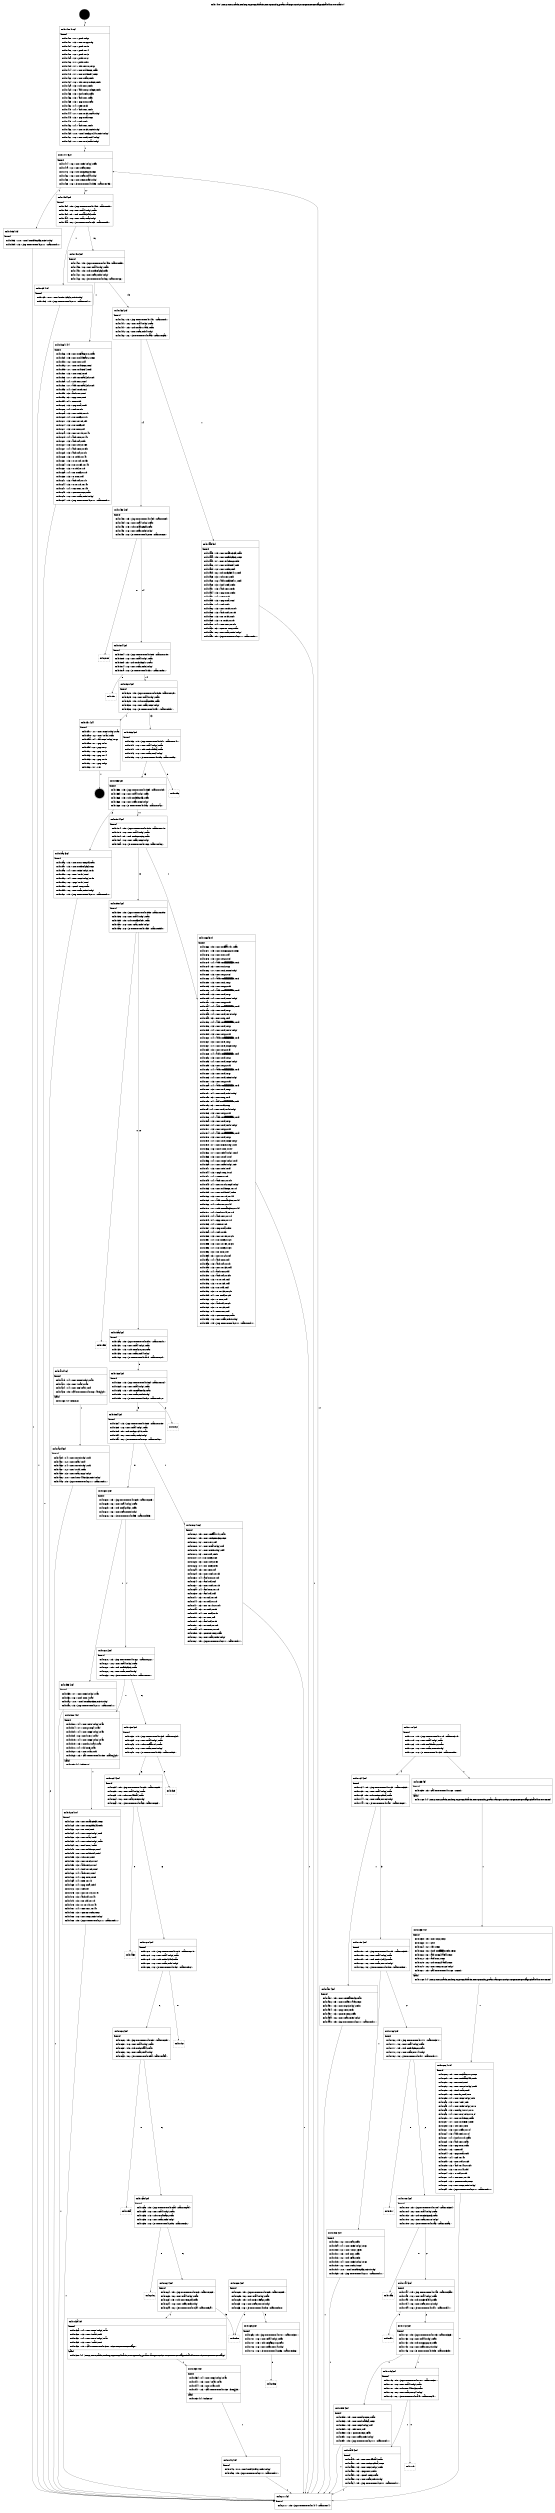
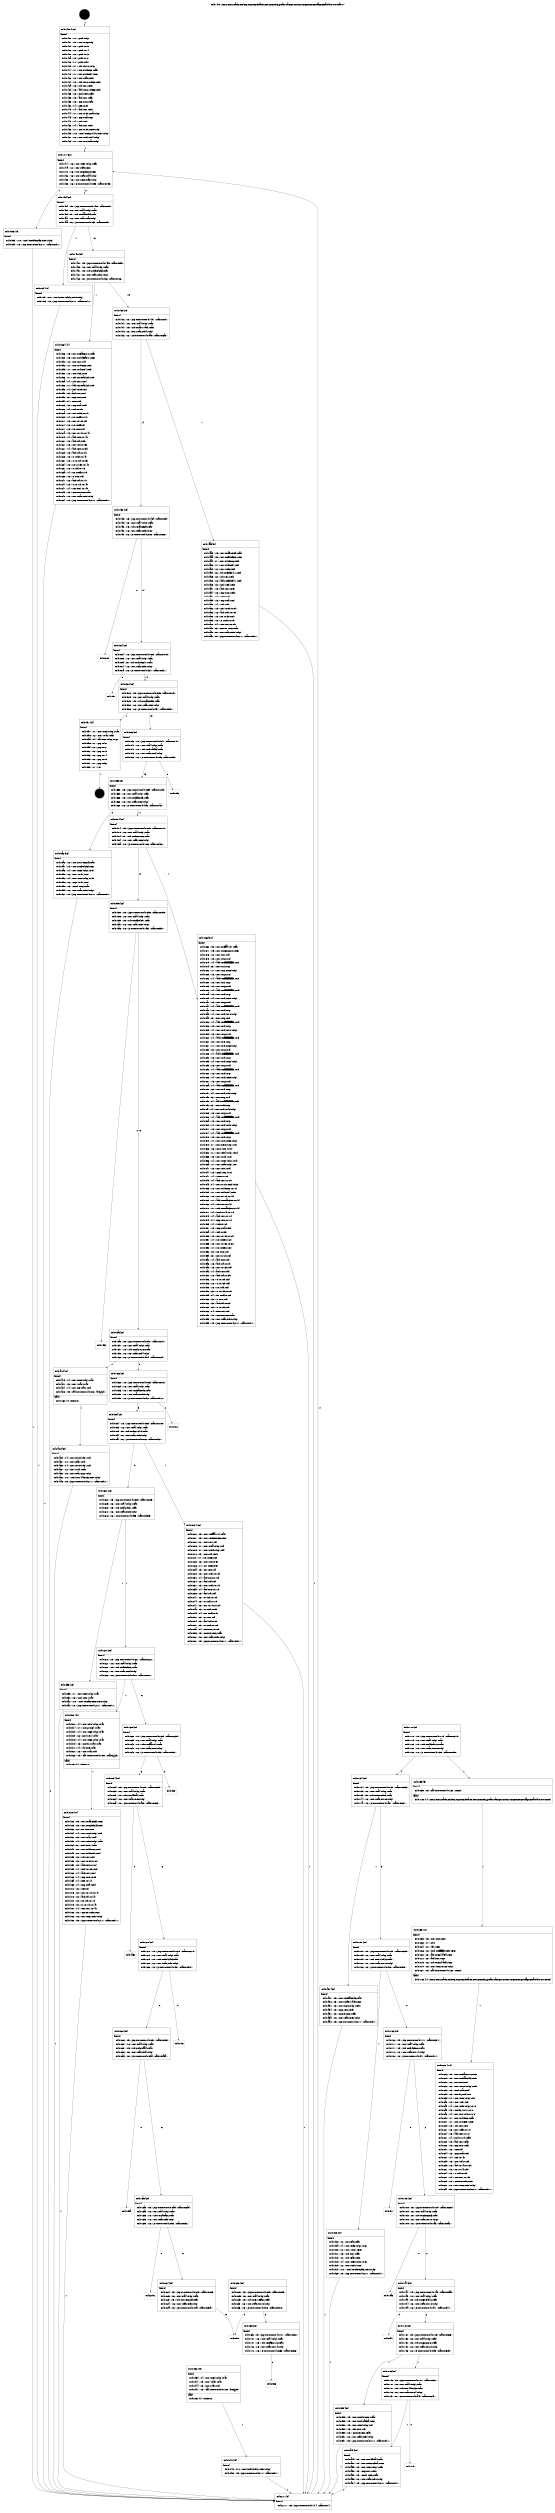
none -> (111, 1364)
(147, 2339) -> none
(459, 2398) -> none
